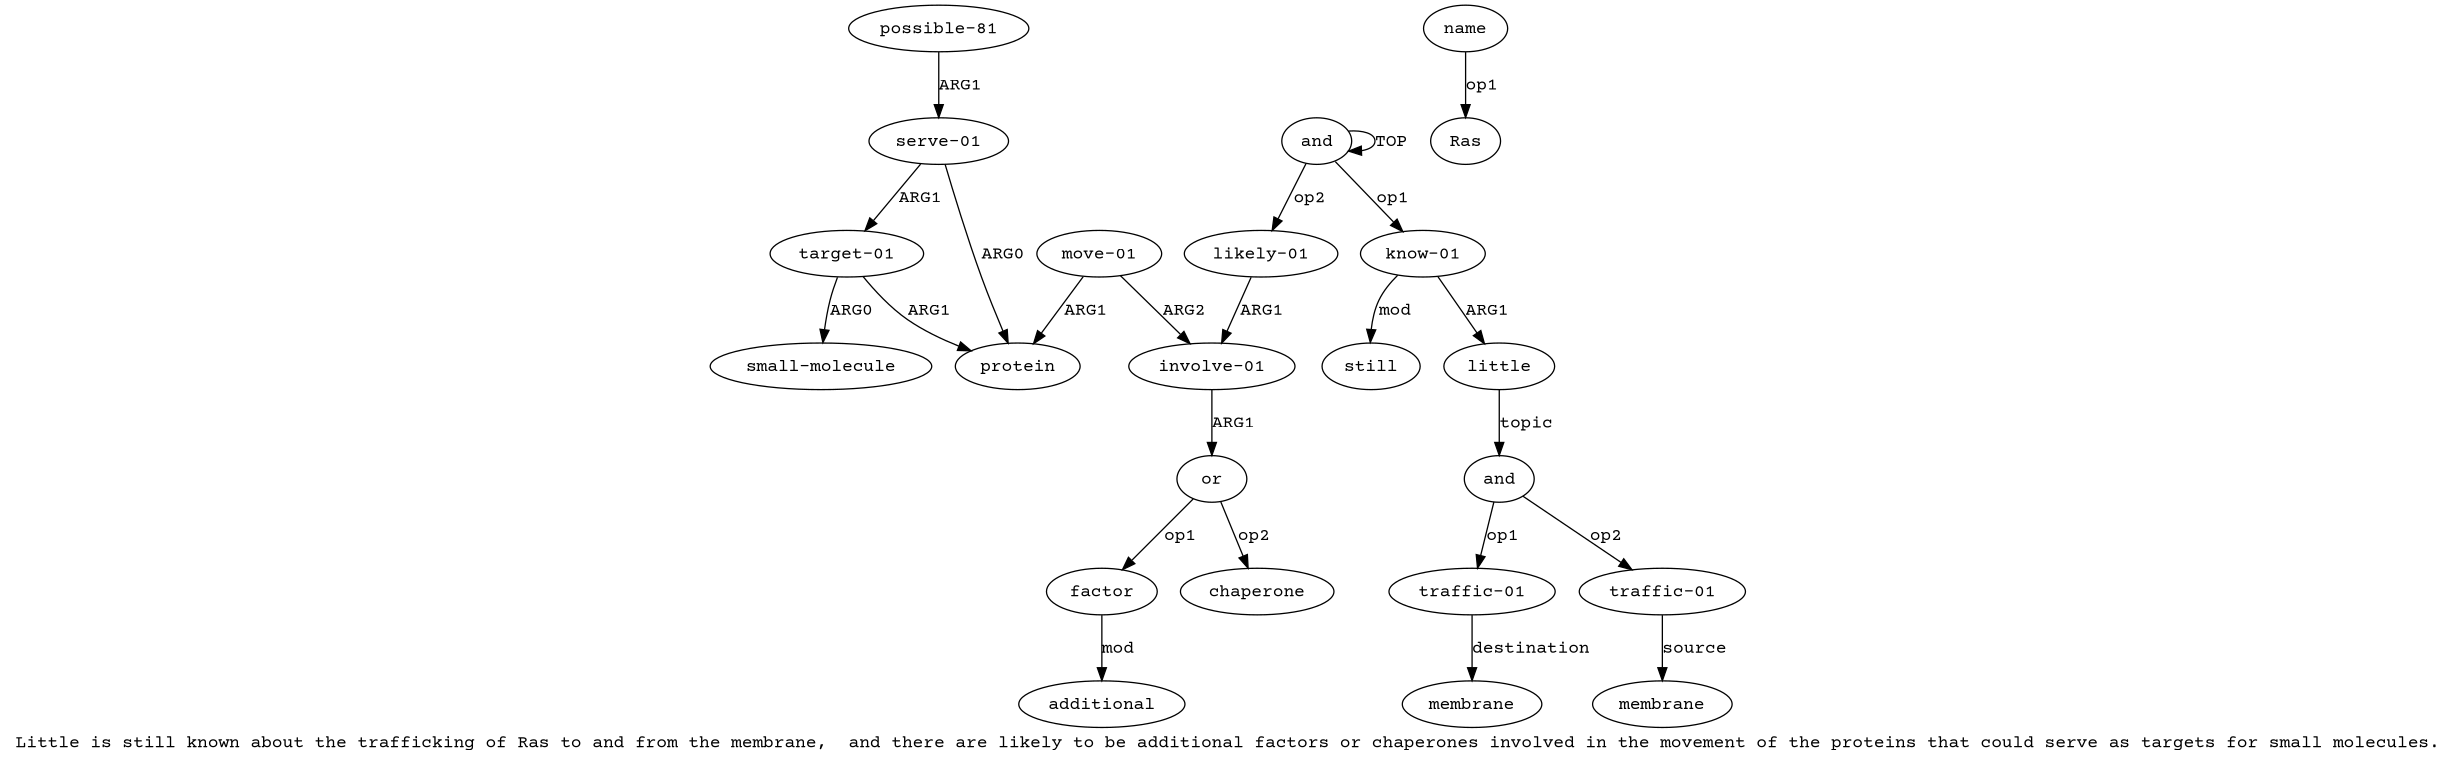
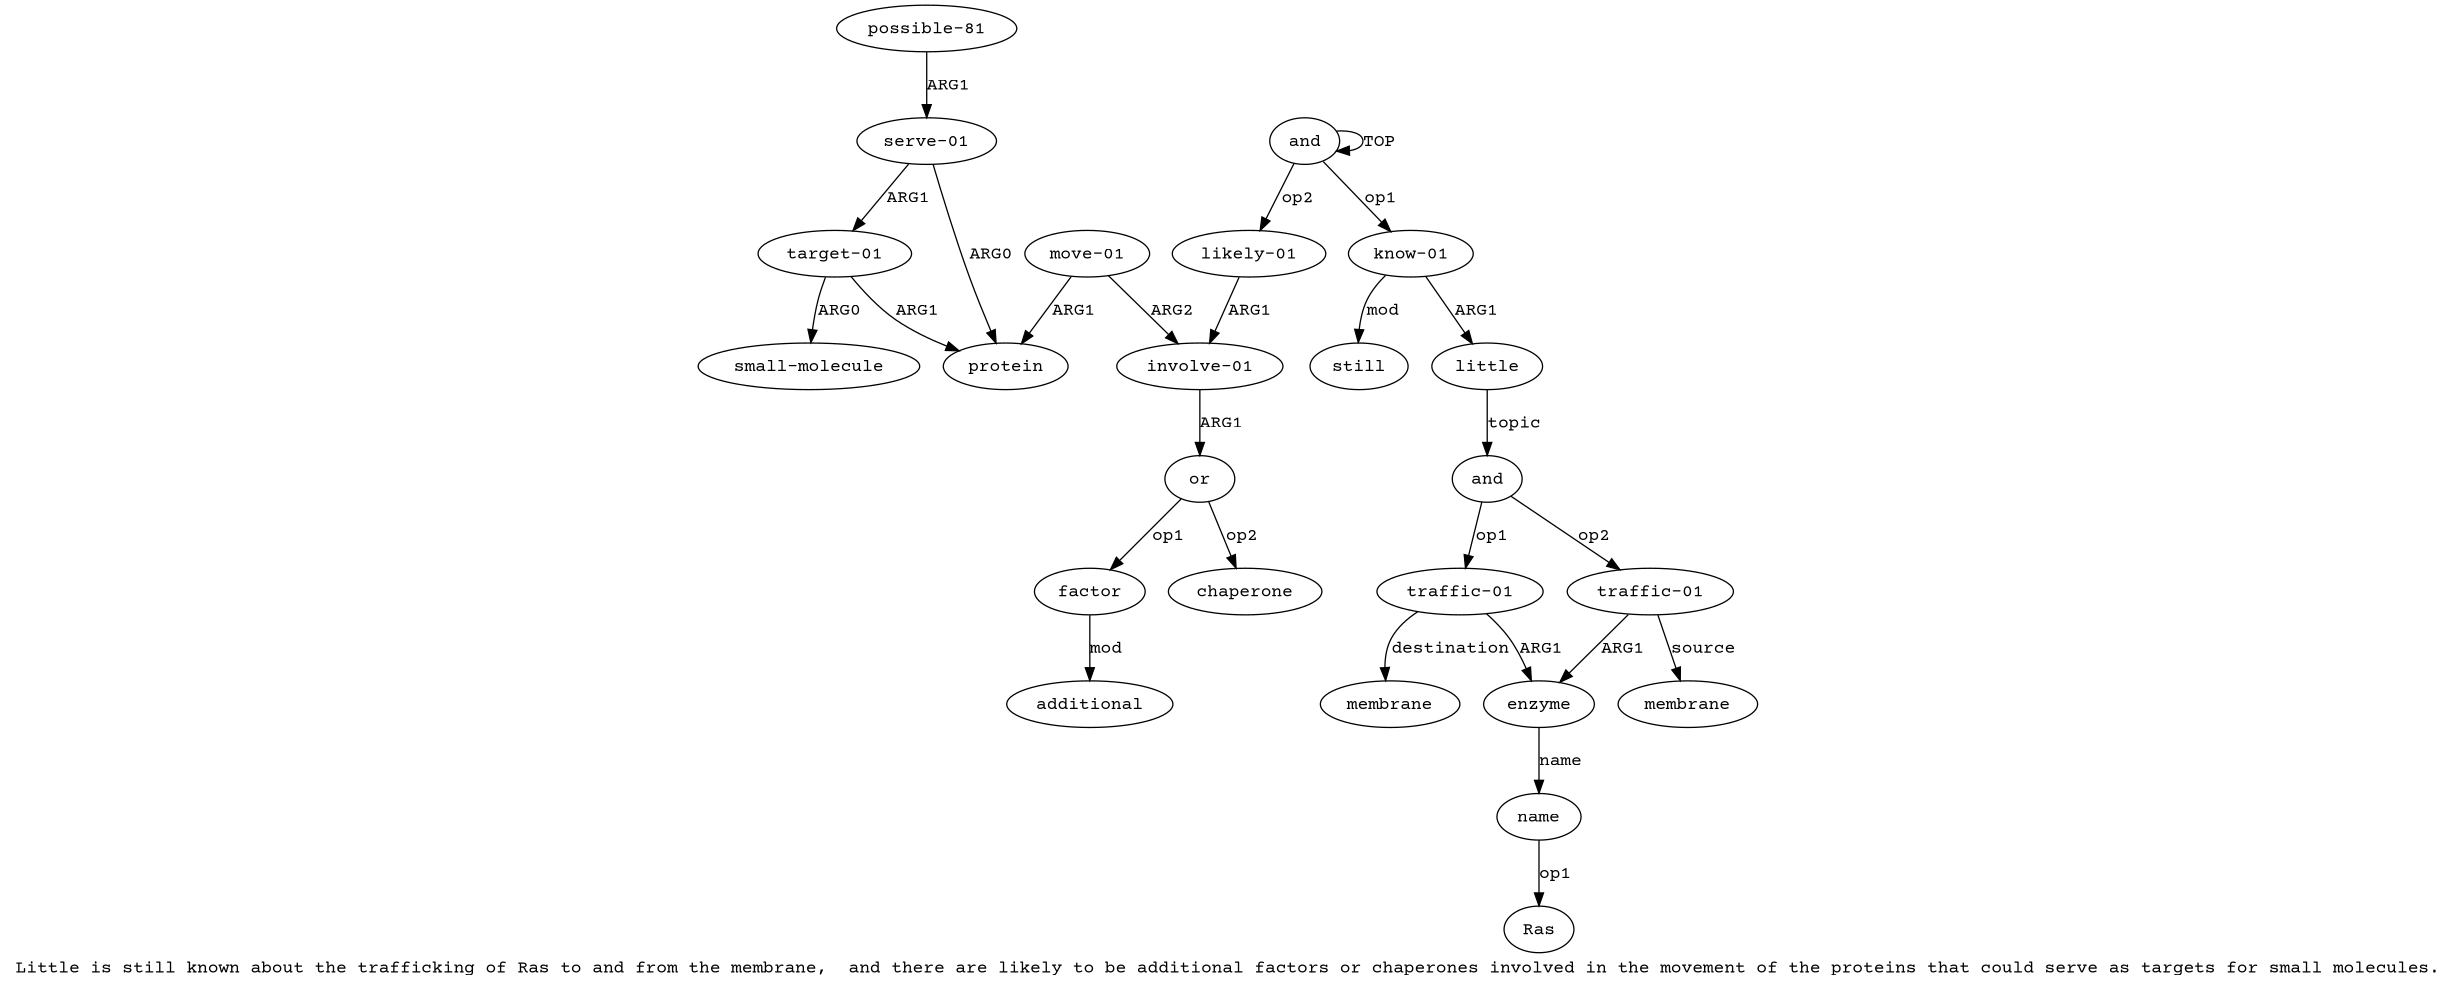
none -> (1539, 704)
